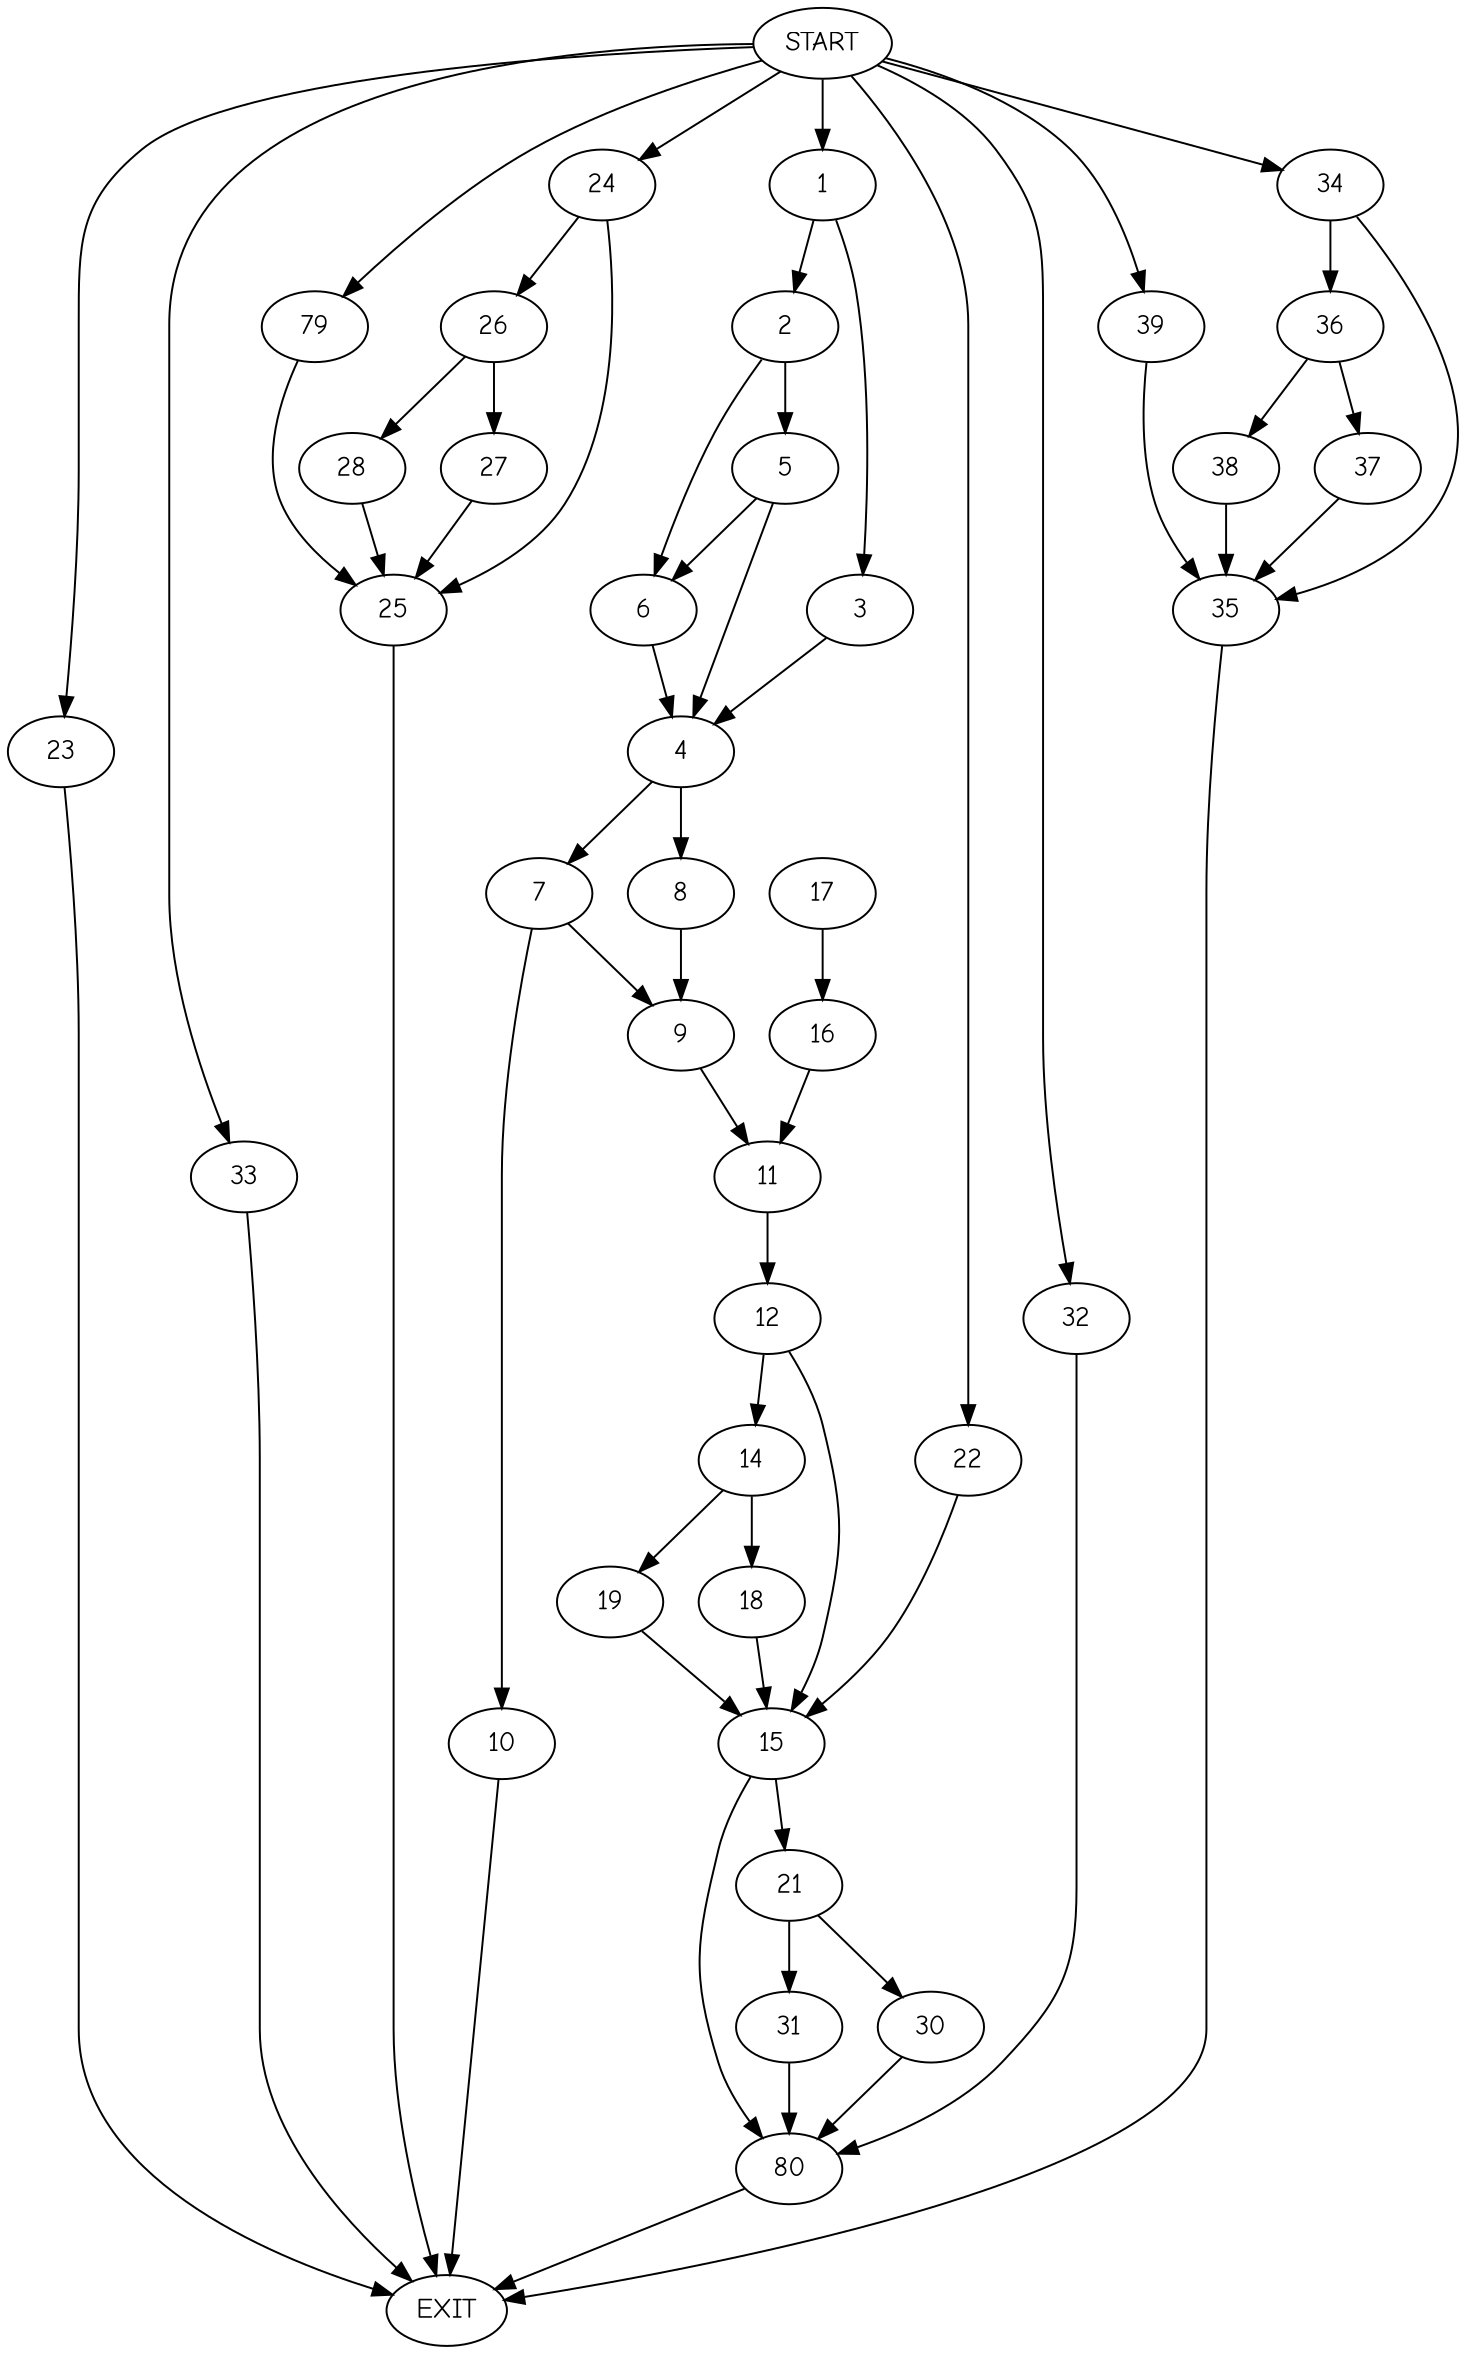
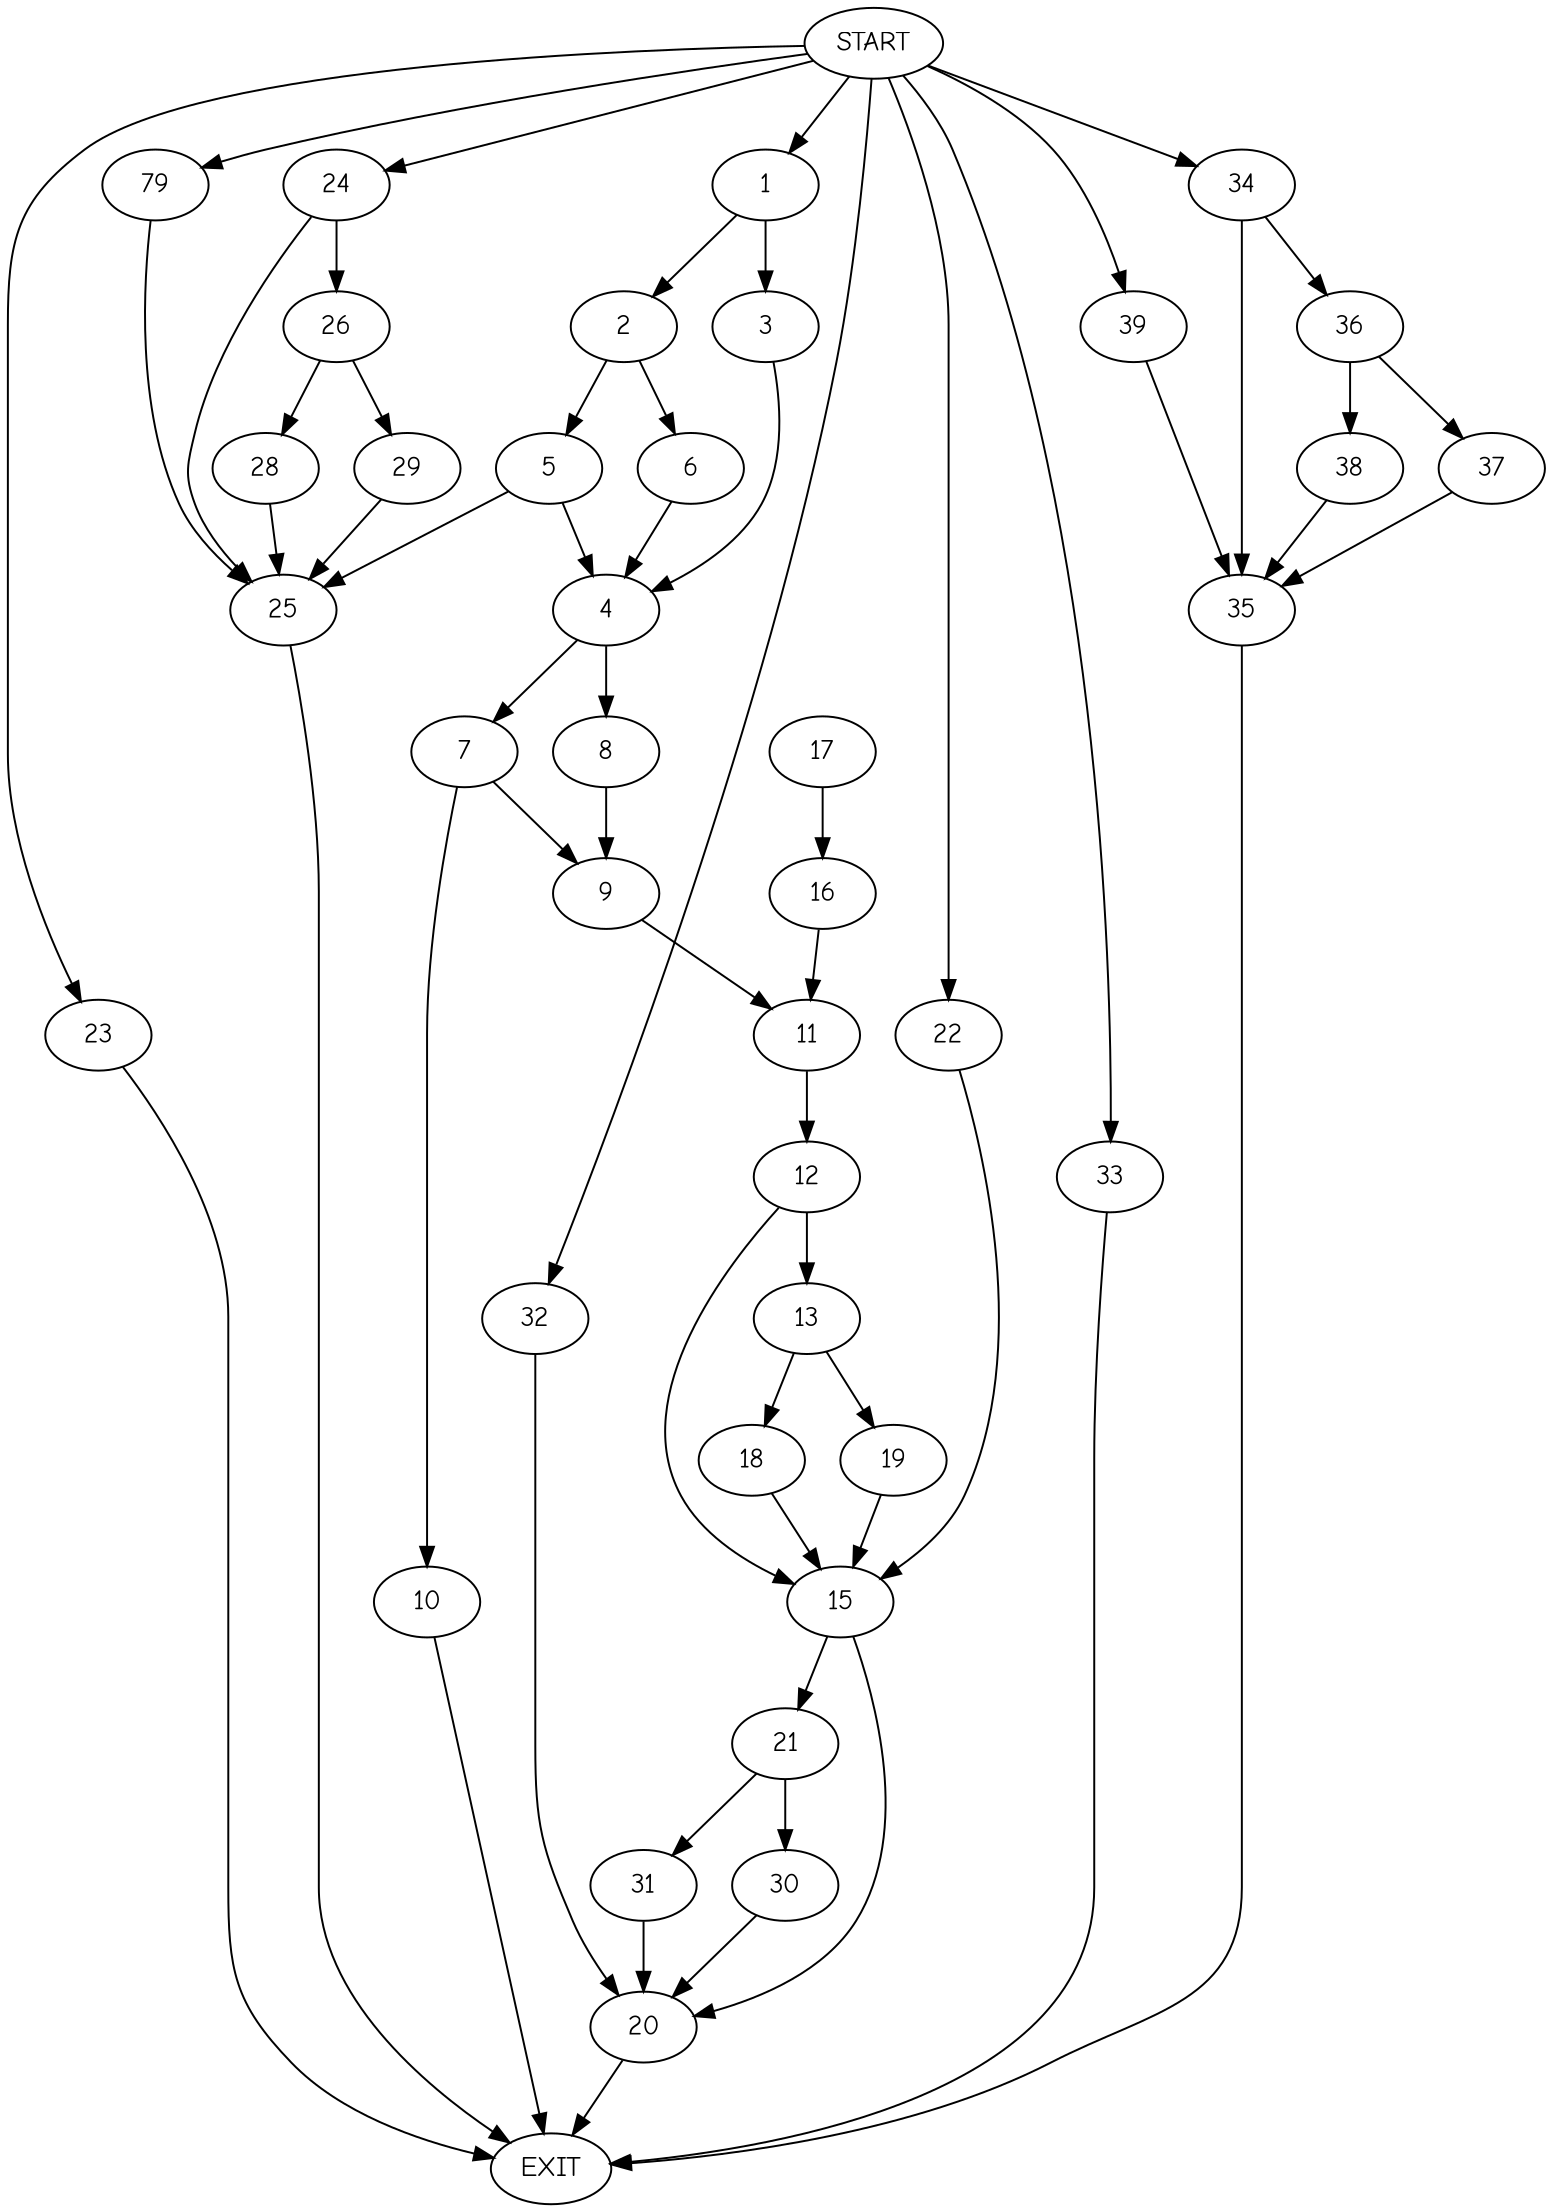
(494, 468) -> (407, 468)
(722, 532) -> (425, 535)
(752, 1460) -> (807, 1319)
(789, 2169) -> (644, 2027)
